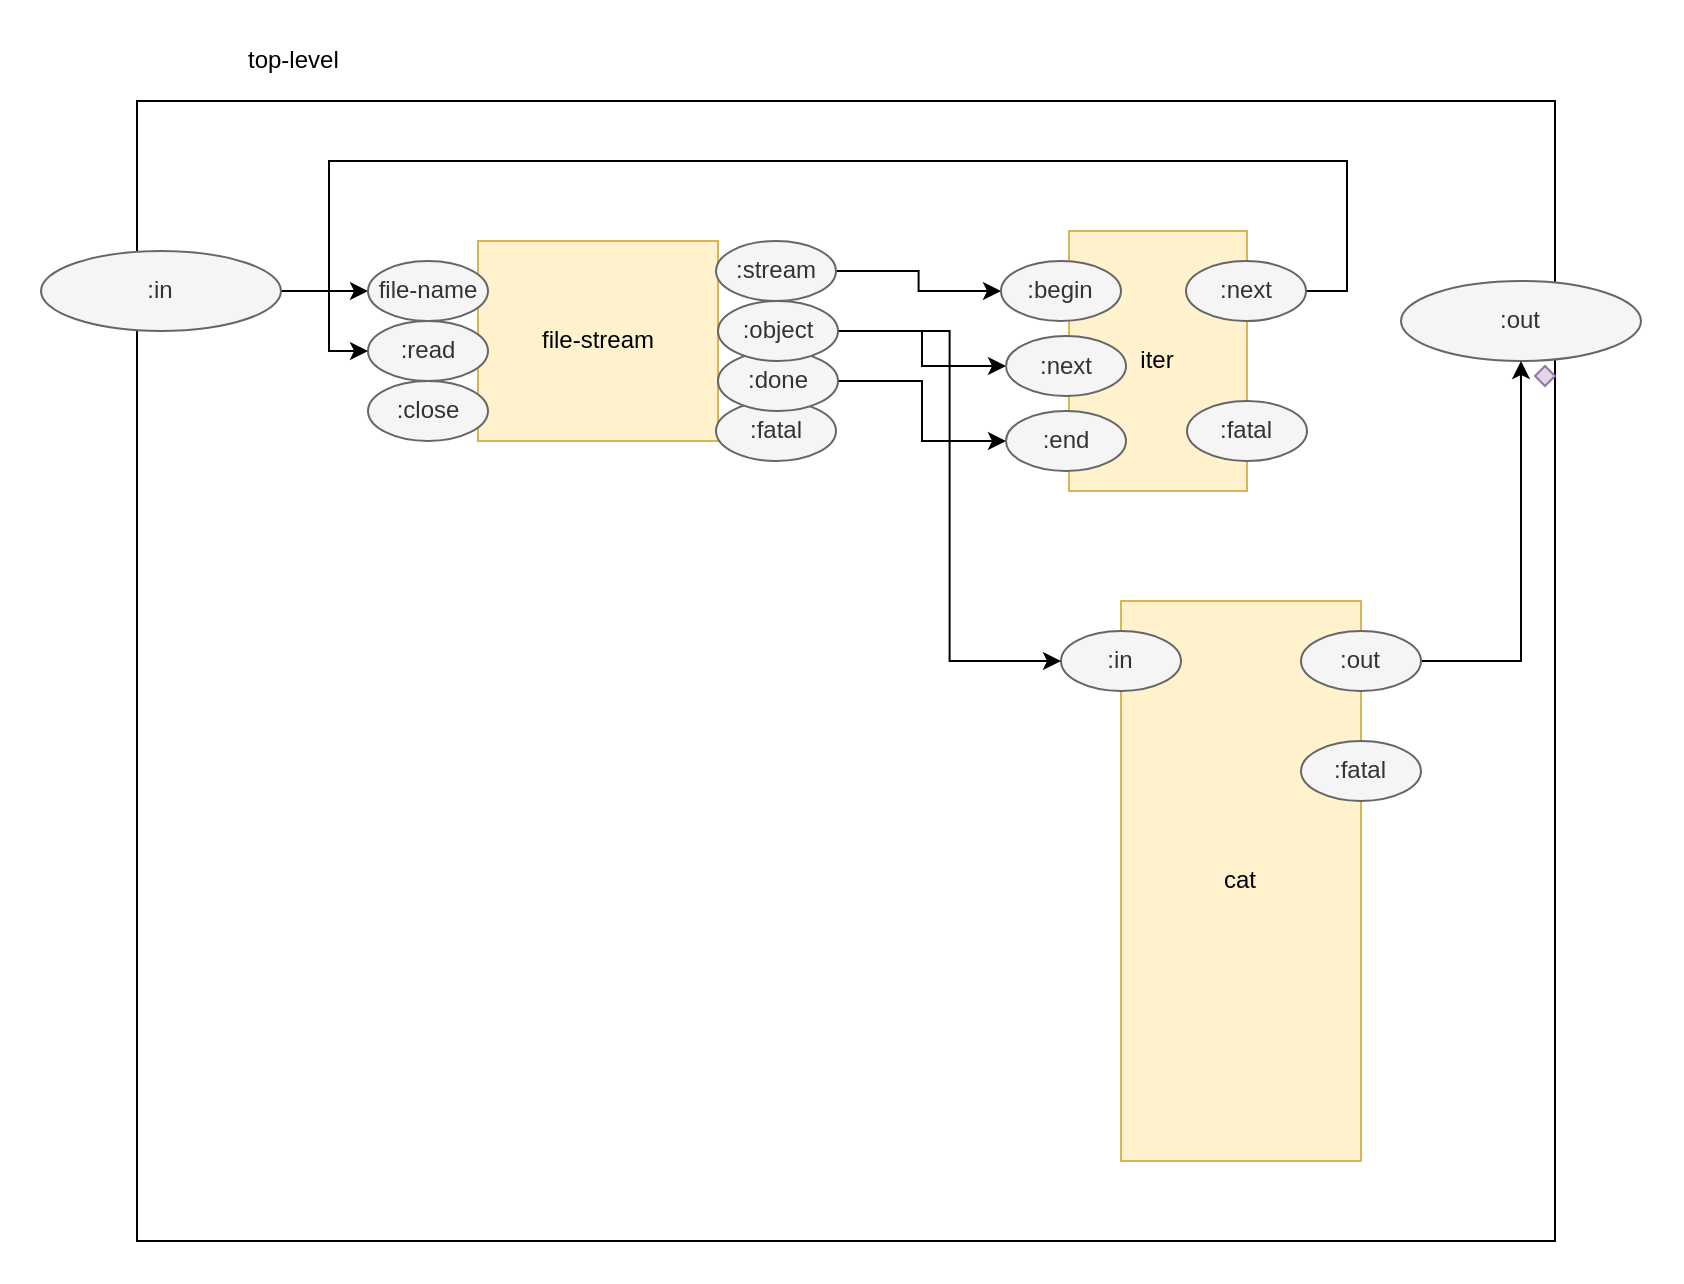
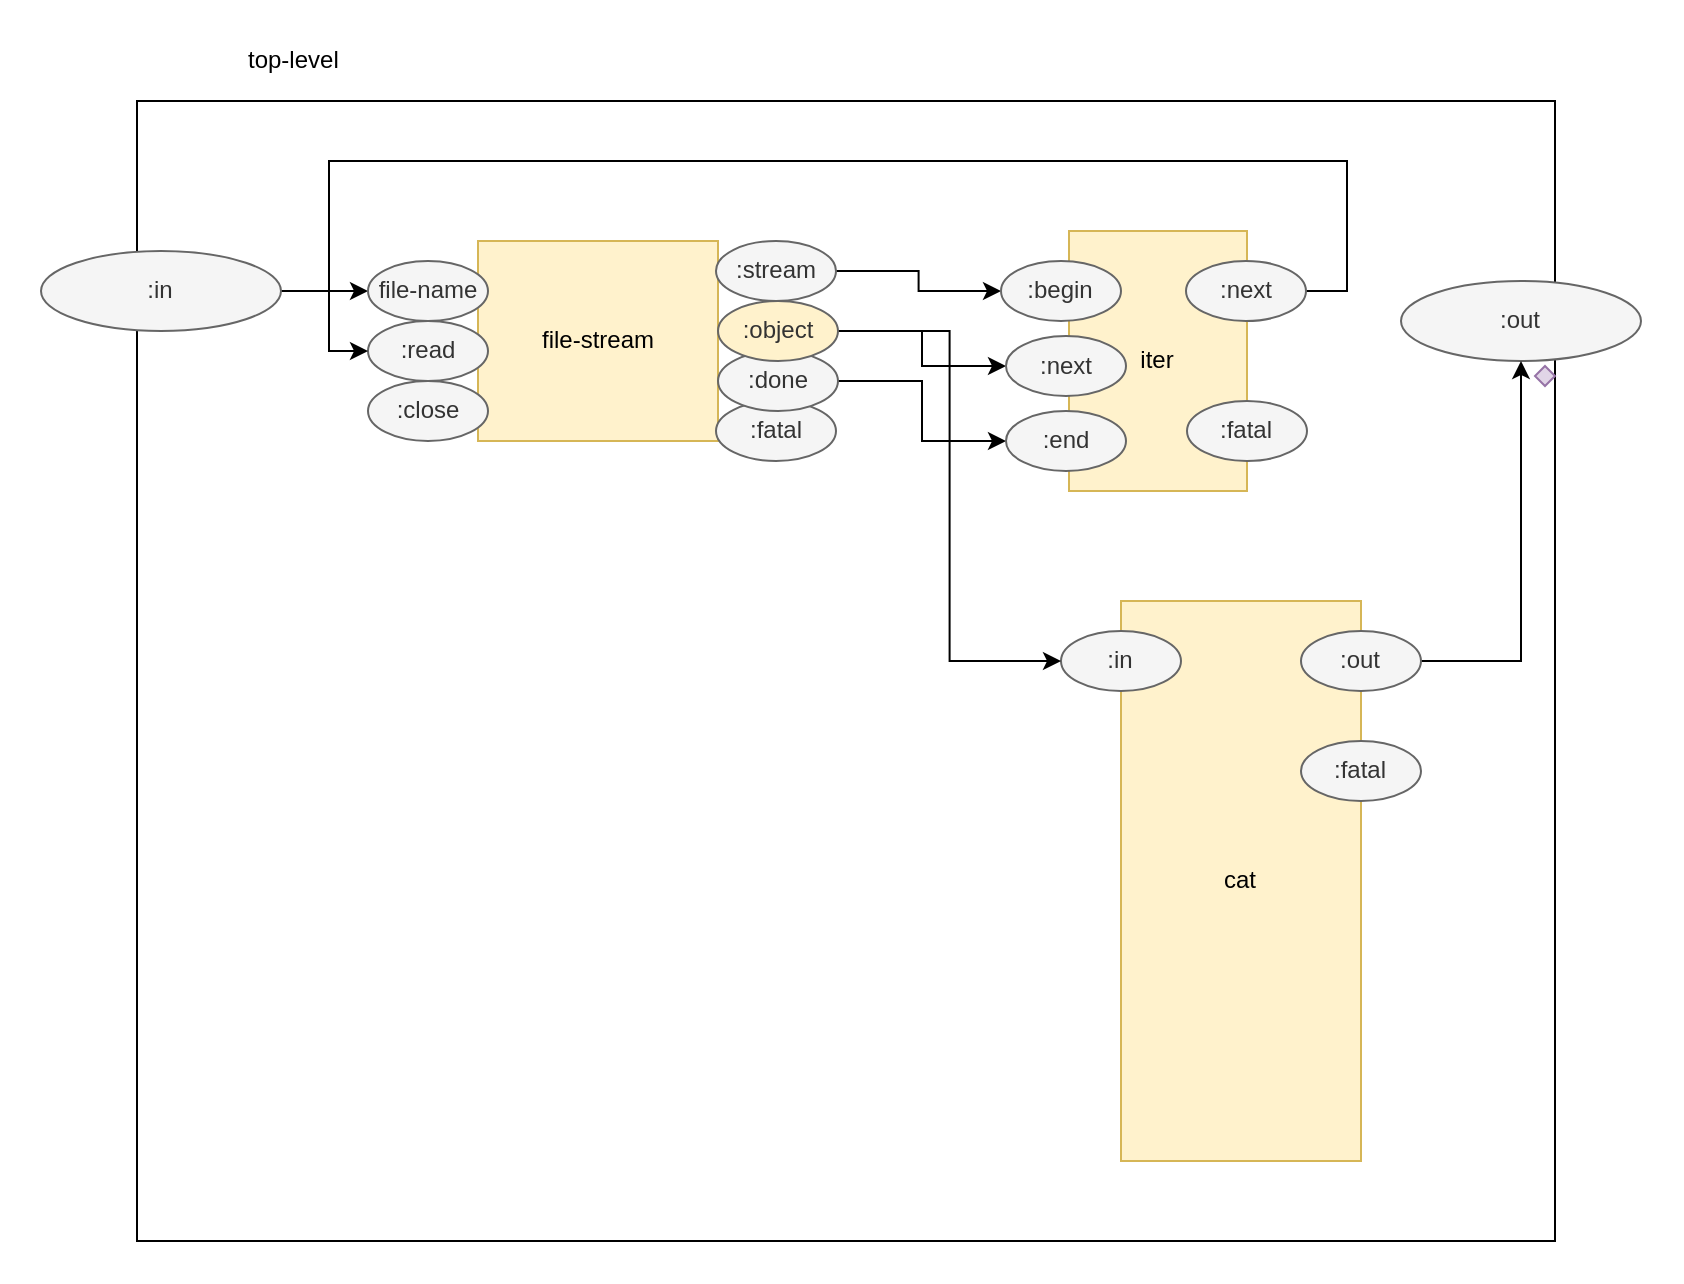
(778, 331) -> (778, 331)
